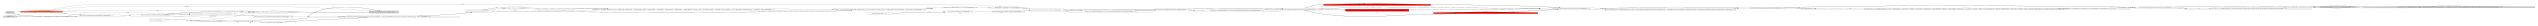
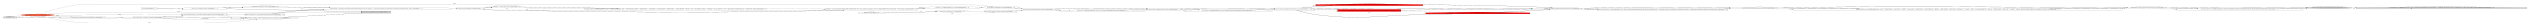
(10, 12) -> none
(42, 12) -> (38, 15)
